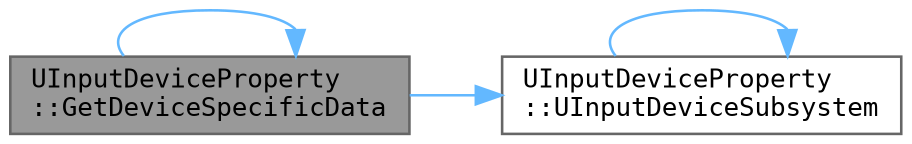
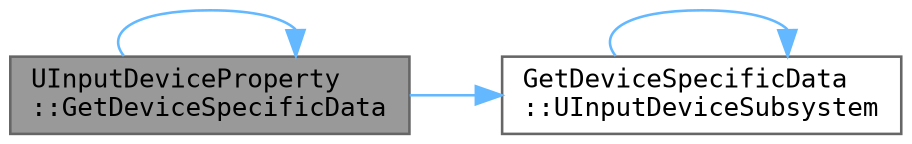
(702, 95) -> (702, 95)
